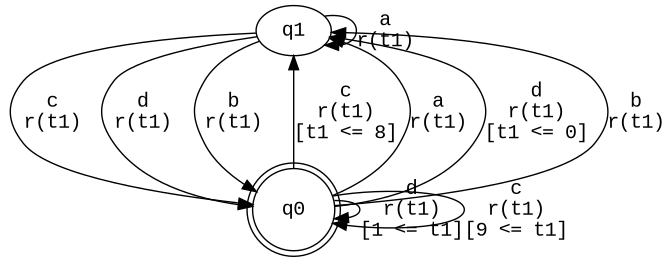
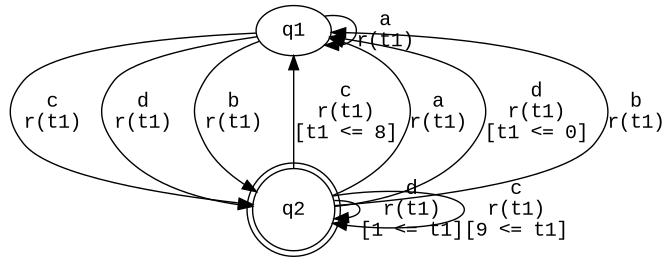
(294, 210) -> (294, 210)
